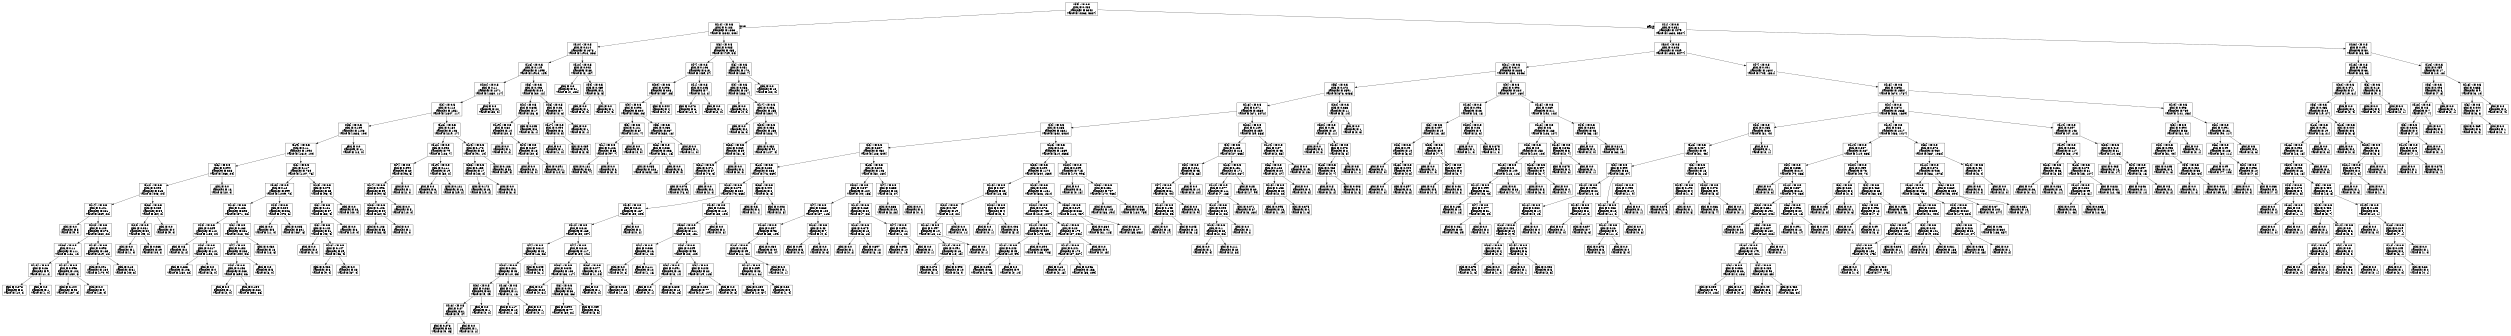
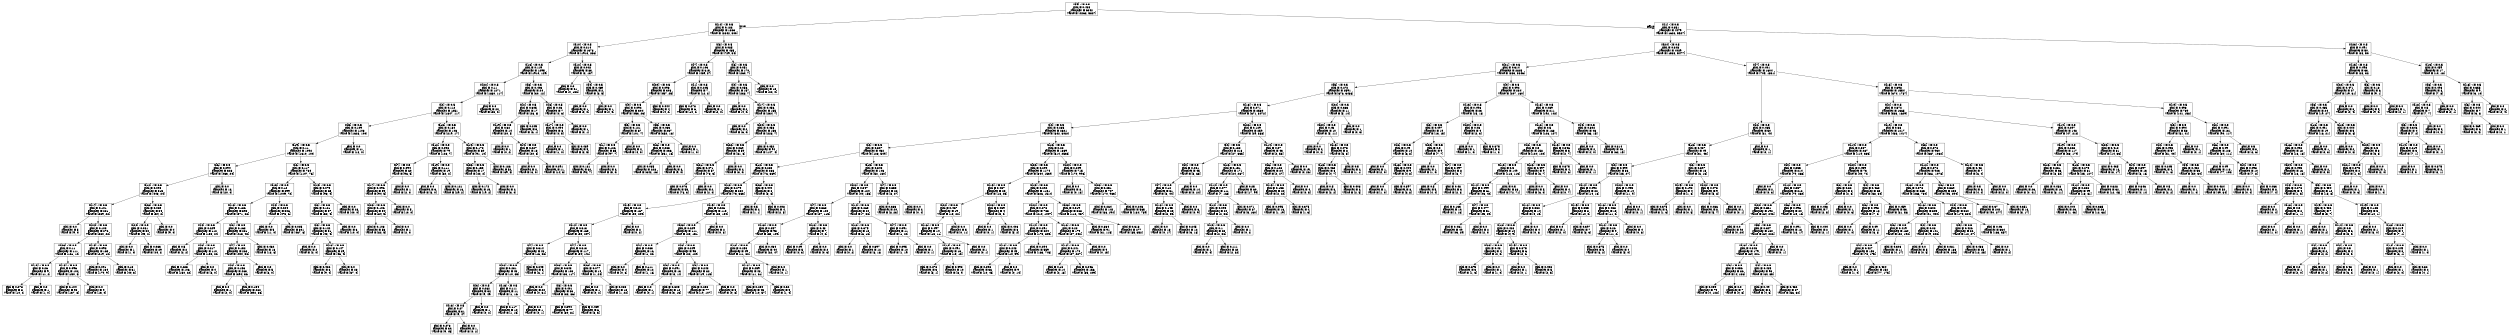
(1827, 120) -> (1761, 98)
(1609, 188) -> (1621, 179)
(939, 219) -> (940, 221)
